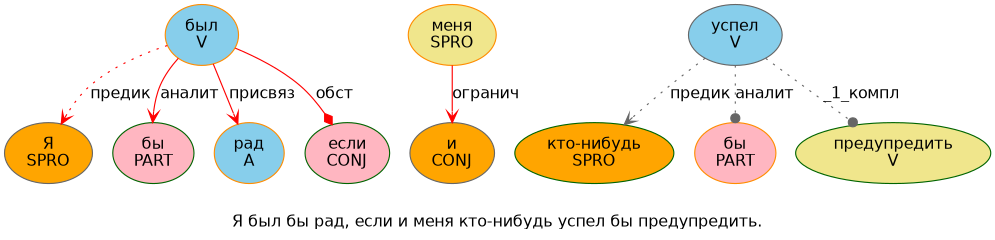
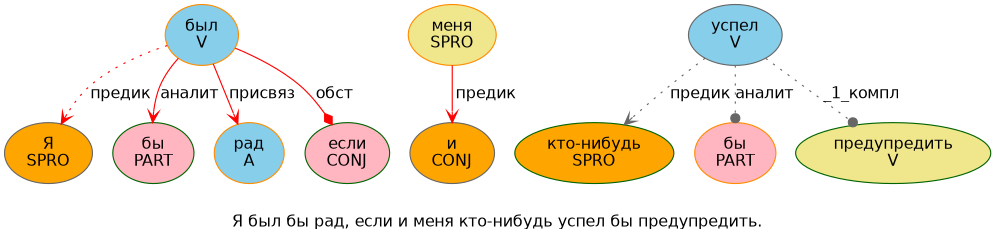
(486, 94) -> (486, 94)
